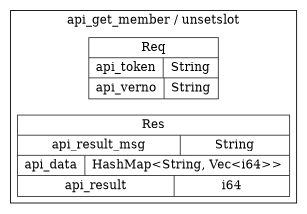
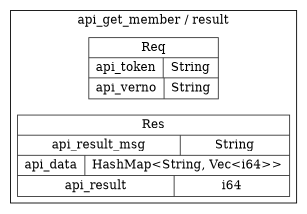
(154, 21) -> (154, 21)
